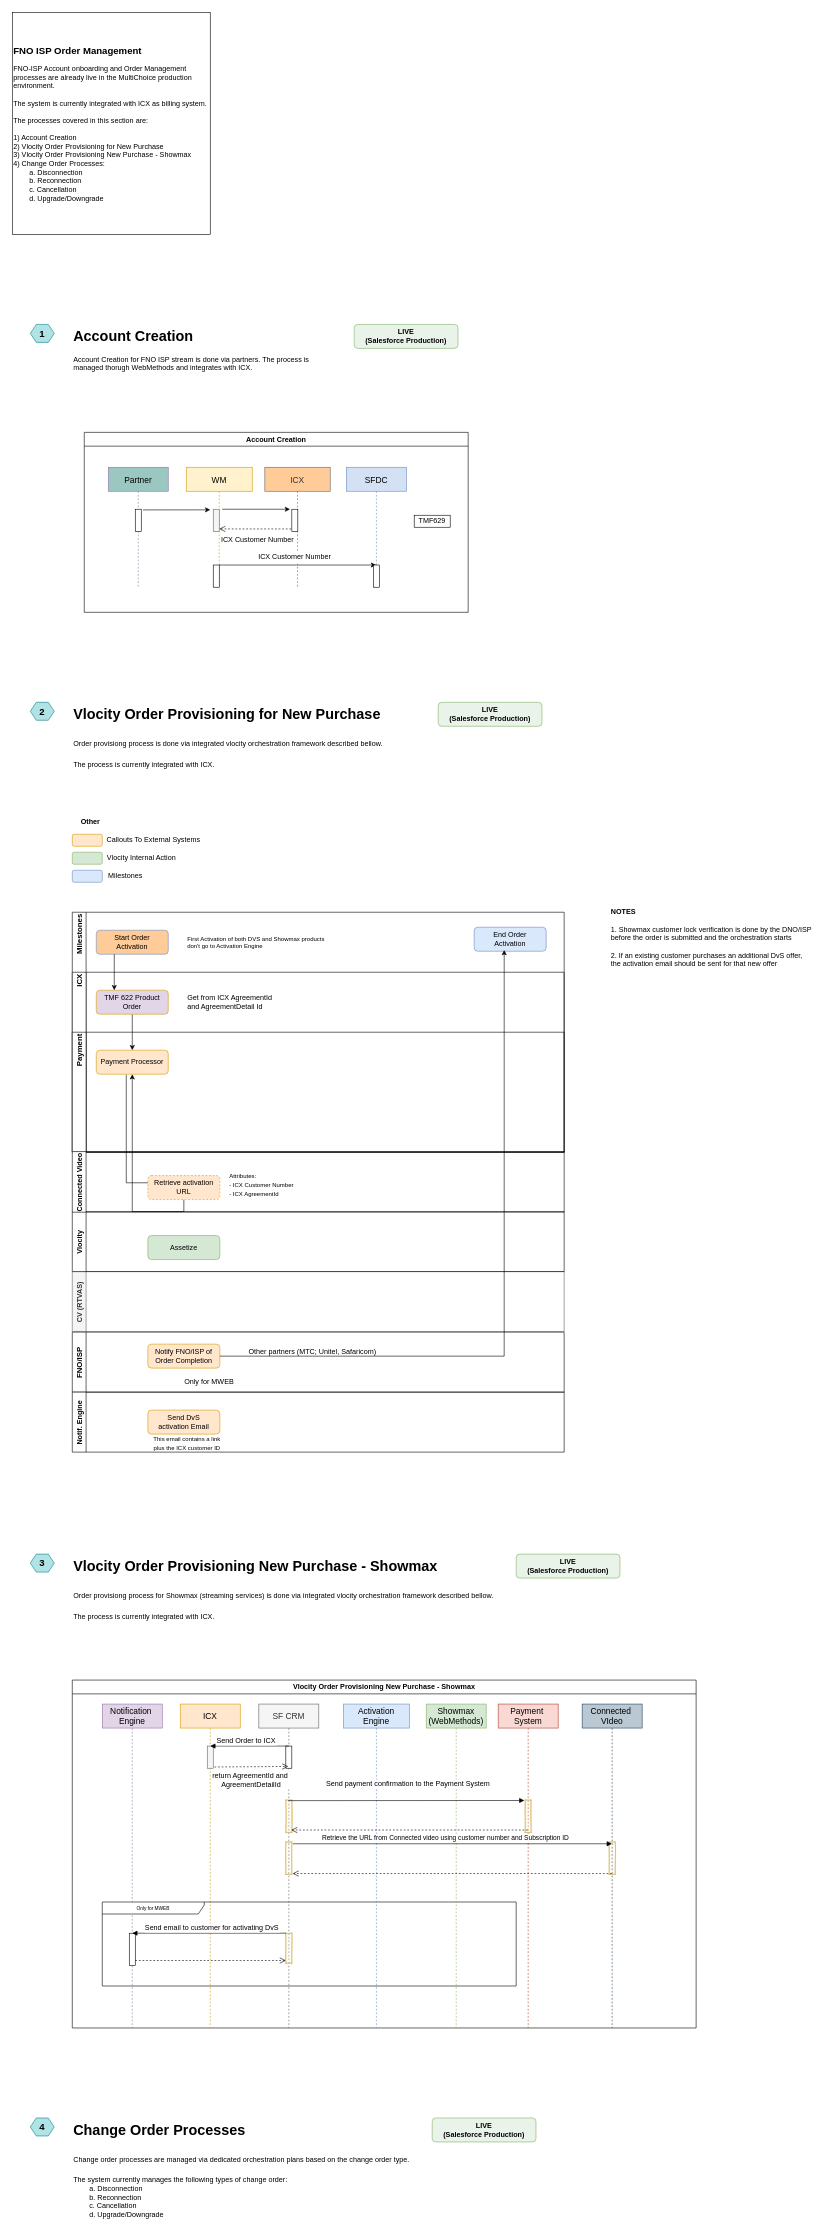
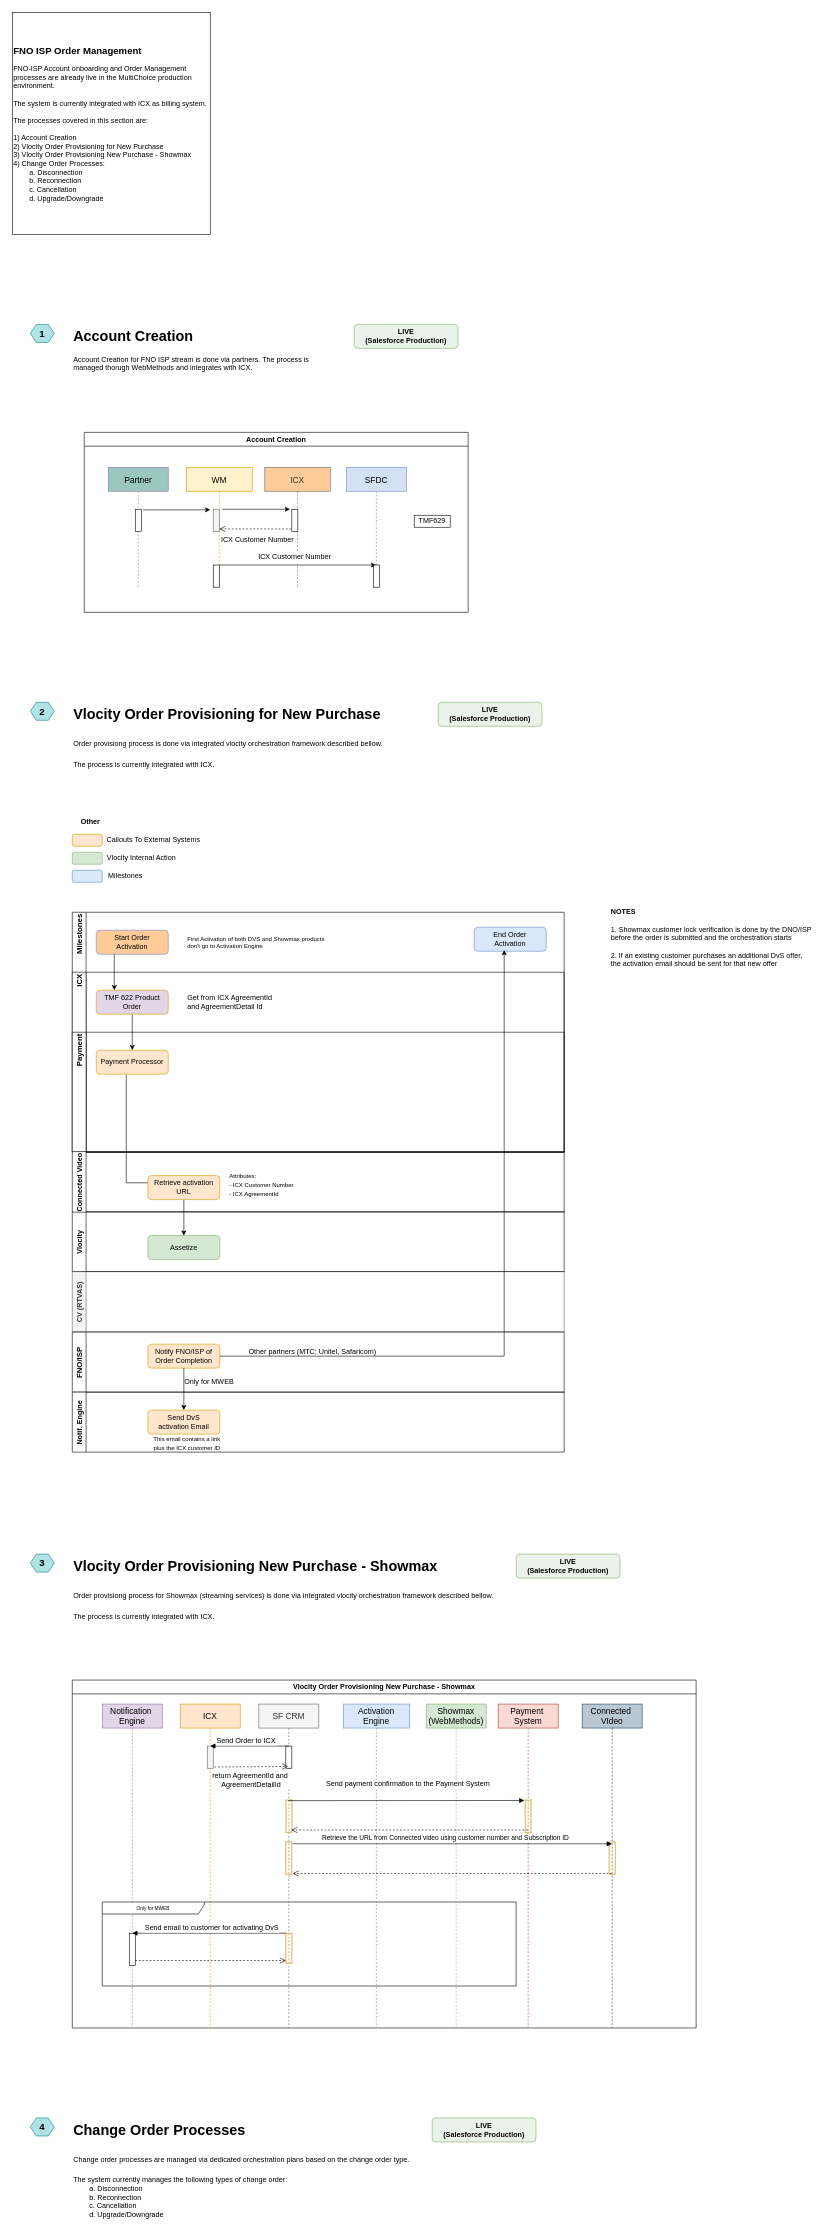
(132, 1079) -> (184, 1230)
(184, 1188) -> (184, 1188)
none -> (184, 1404)
